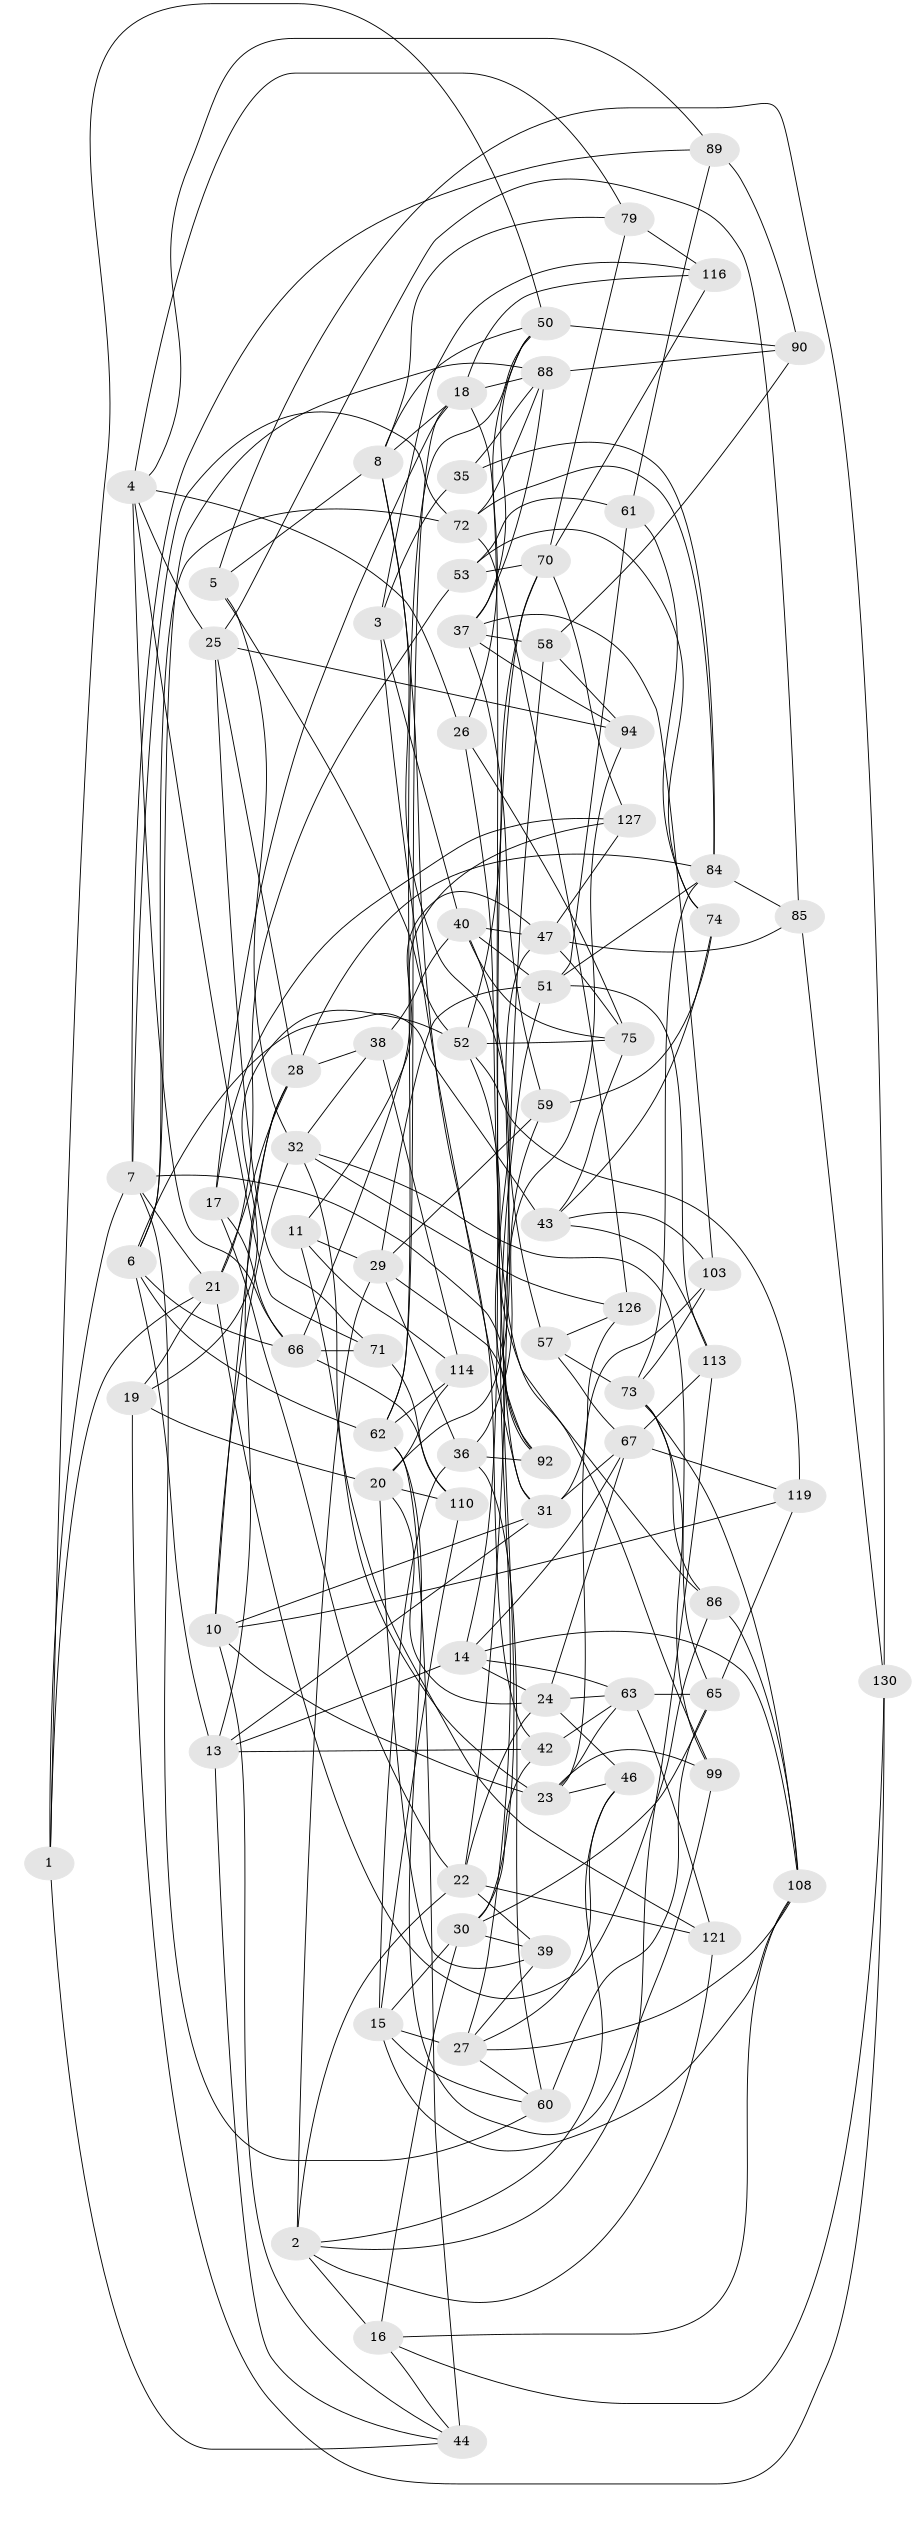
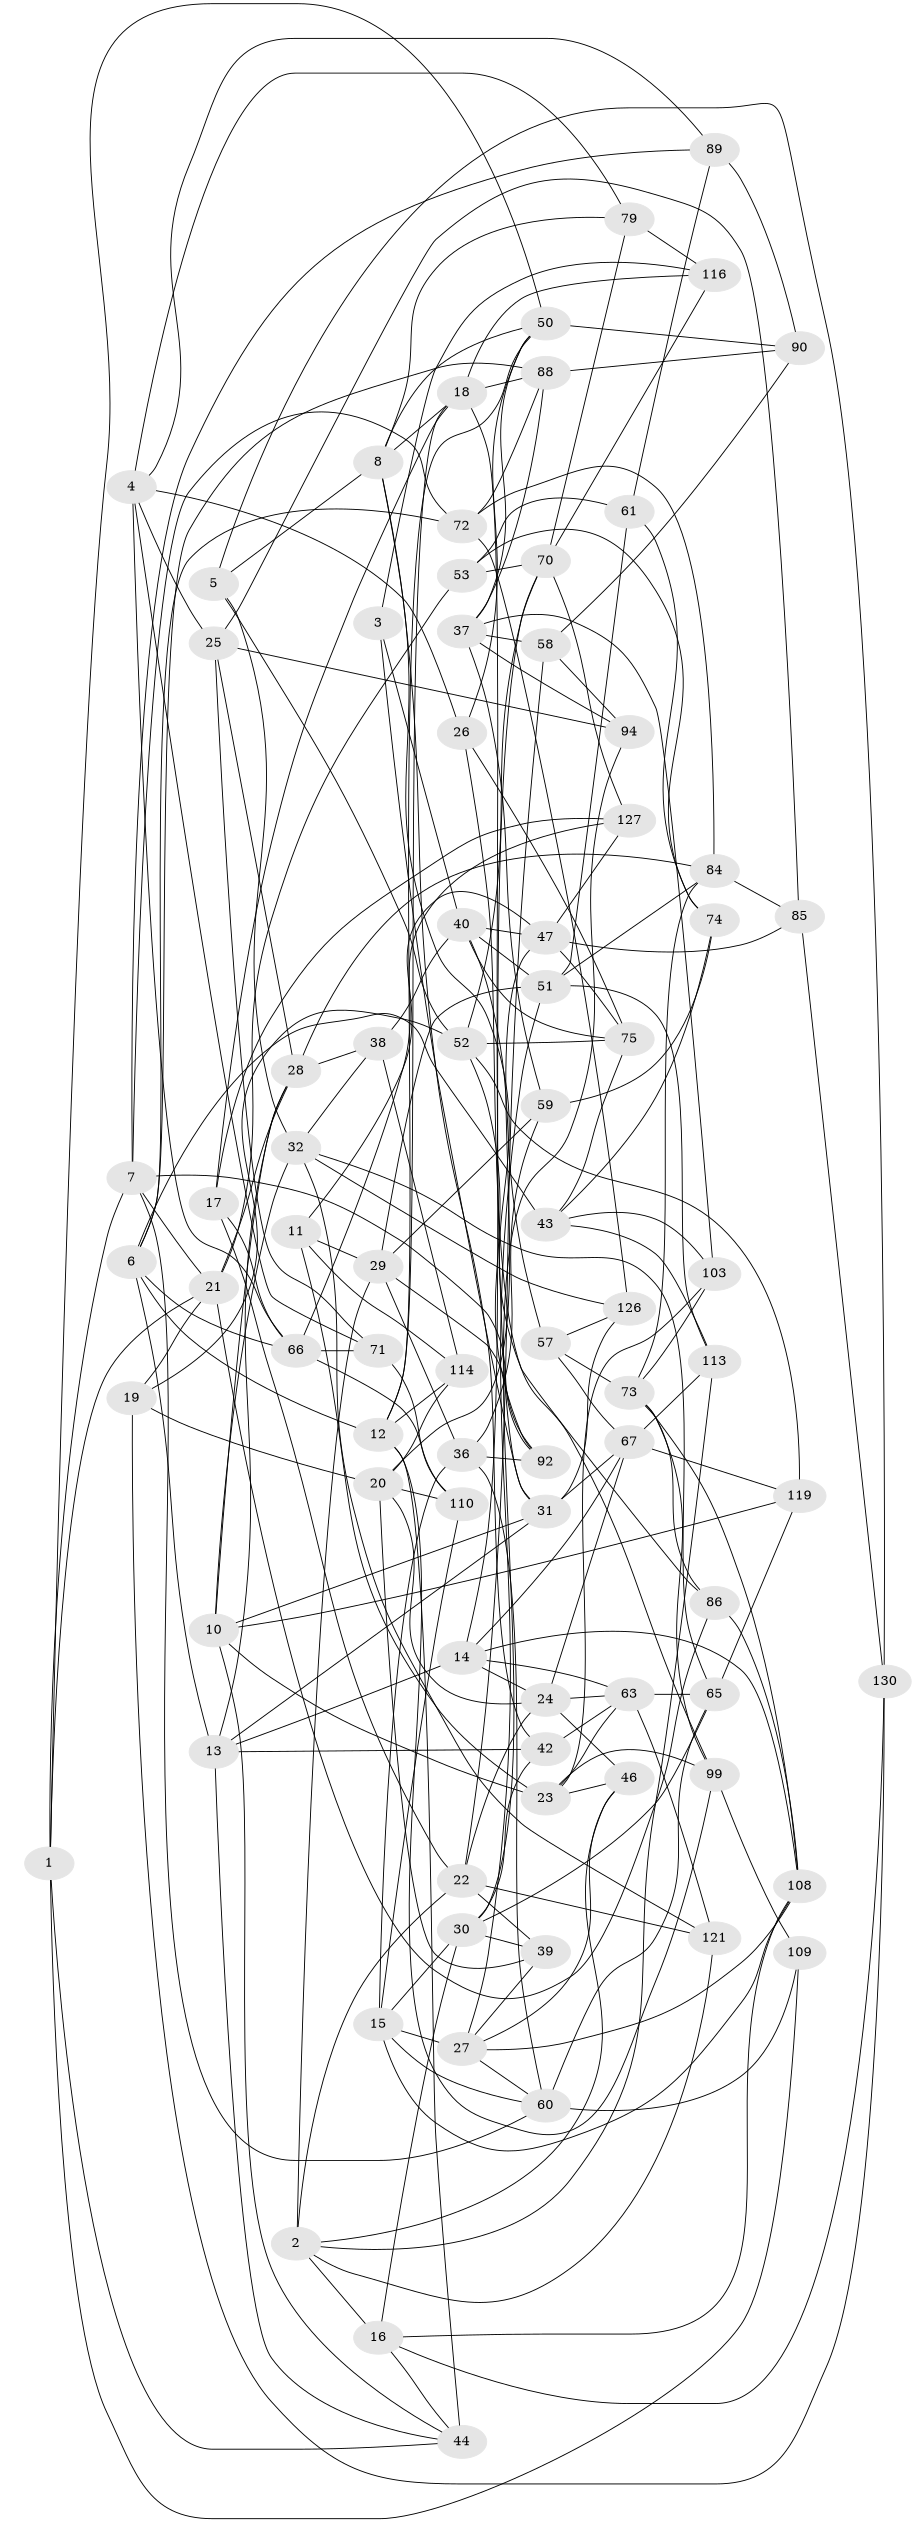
(462, 477) -> none
(378, 1435) -> (378, 1435)
none -> (800, 1953)
